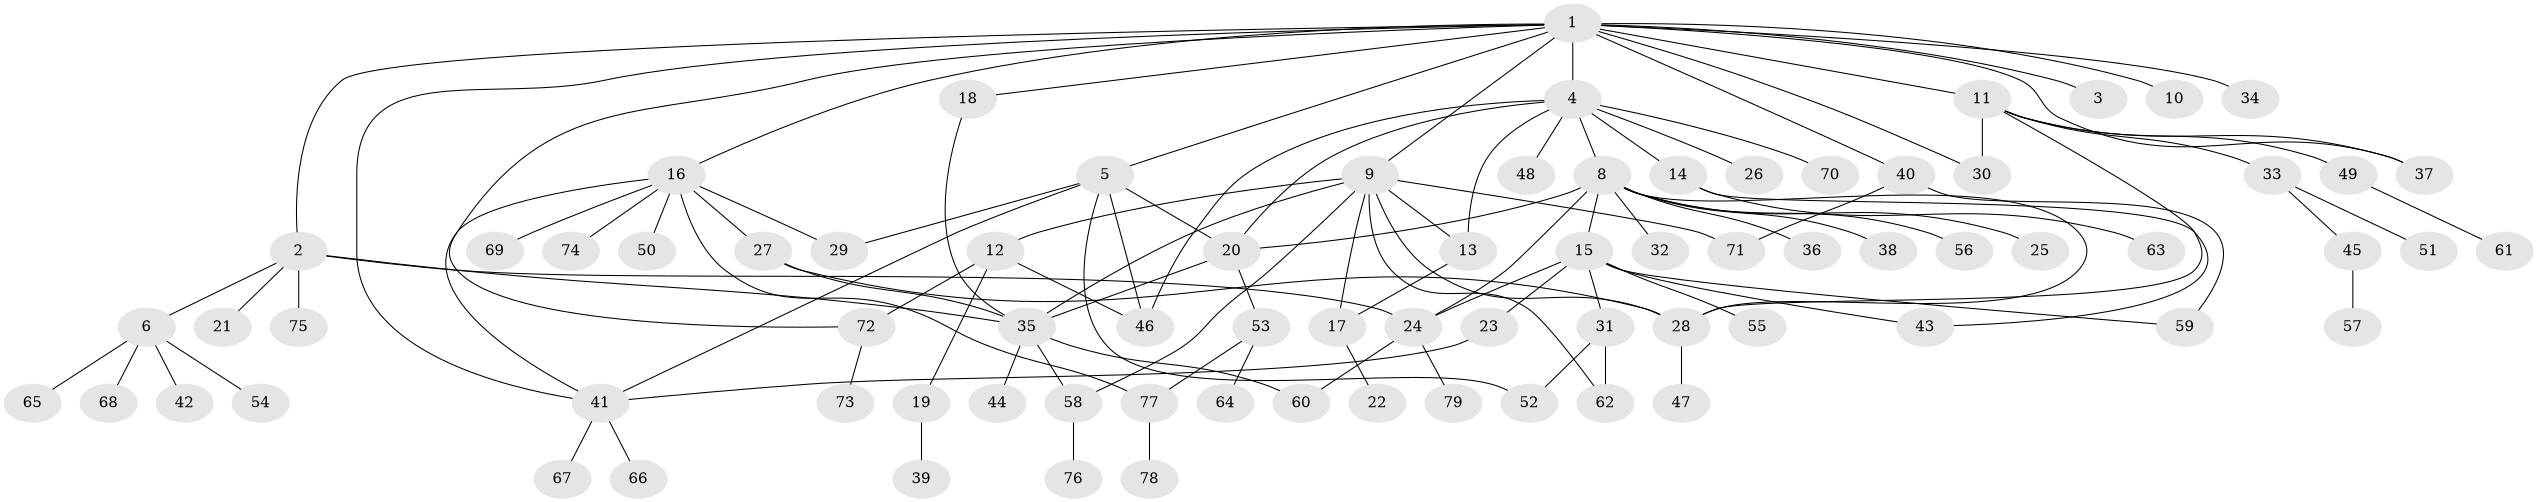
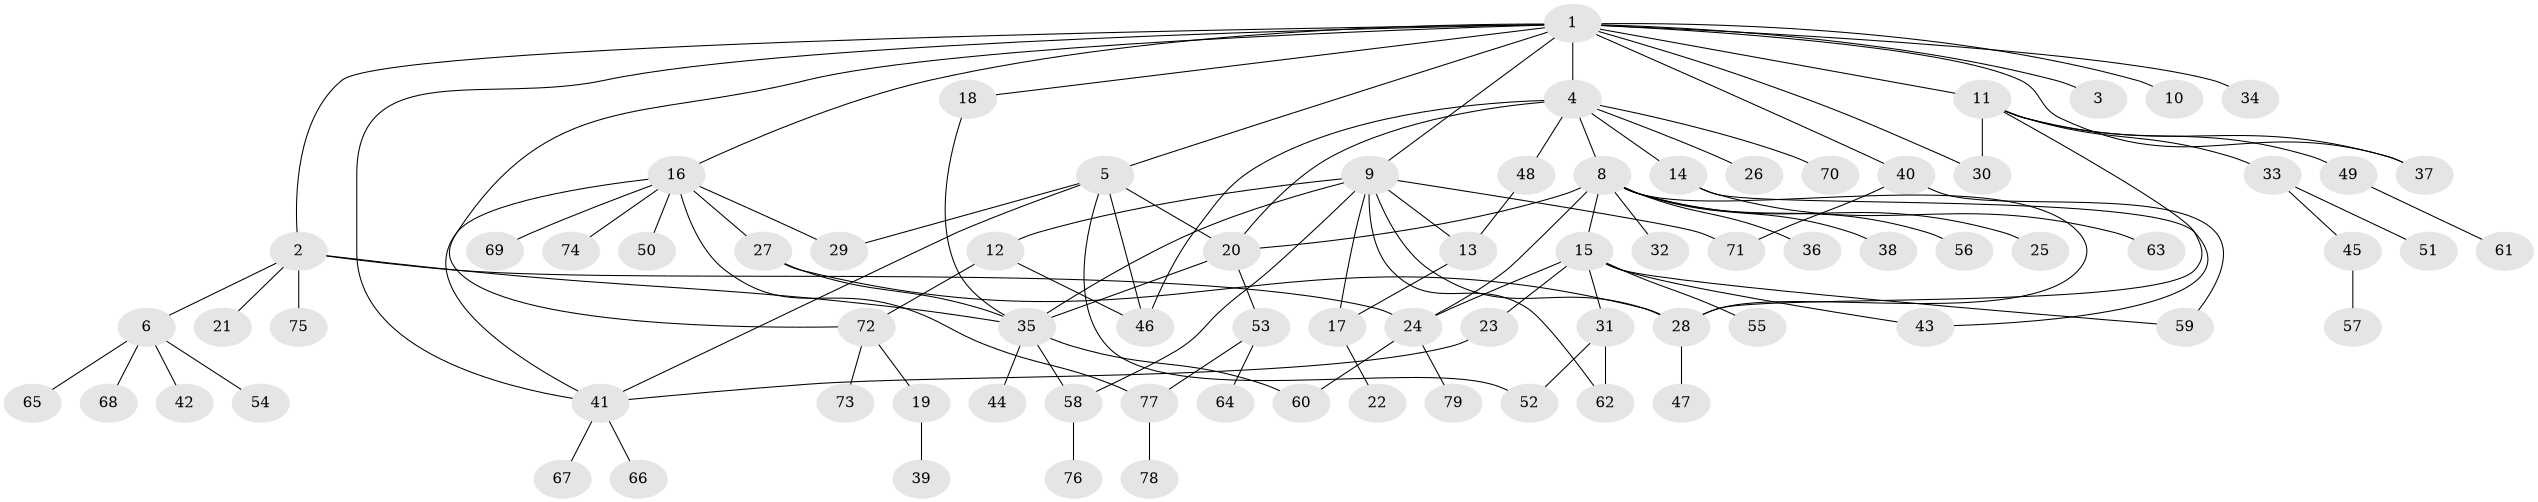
(1488, 157) -> (1492, 221)
(960, 324) -> (894, 365)
